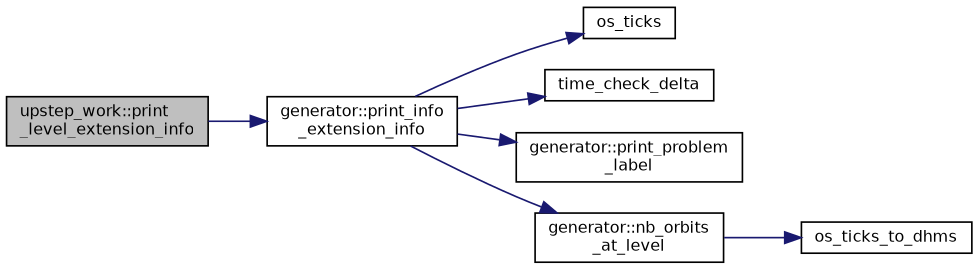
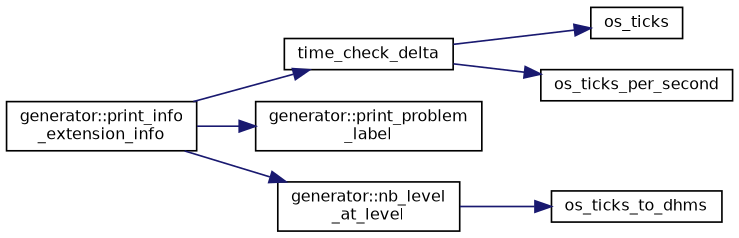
(490, 64) -> (514, 37)
none -> (637, 85)
(107, 121) -> none
(629, 238) -> (369, 206)
